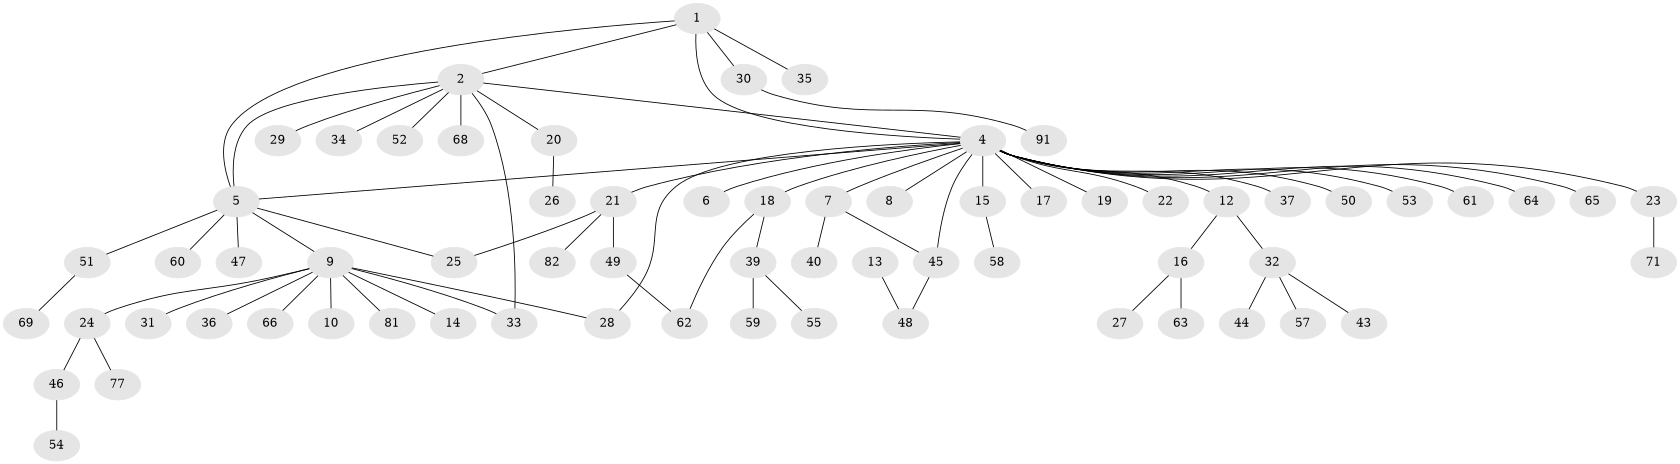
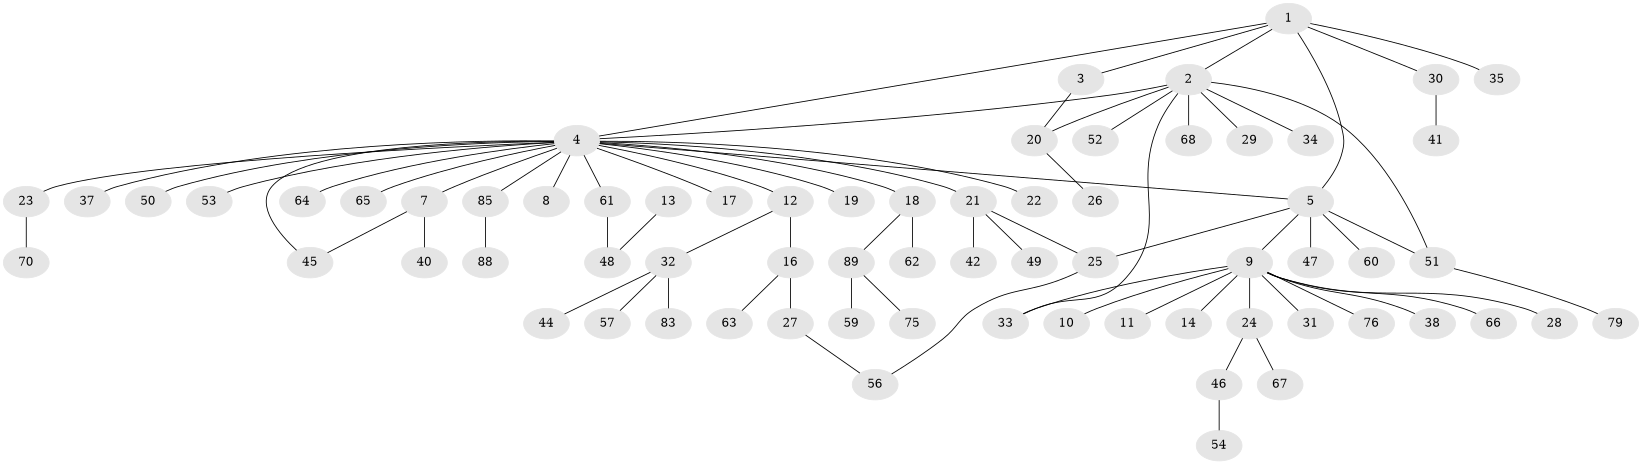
none -> (1081, 80)
(309, 100) -> (1352, 134)
(1044, 141) -> (1436, 141)
(676, 187) -> none
(707, 202) -> none
(983, 202) -> (485, 202)
(552, 263) -> (973, 263)
(753, 263) -> (851, 263)
(997, 263) -> (485, 263)
(1654, 263) -> (26, 263)
(649, 293) -> none
(921, 293) -> (607, 232)
(26, 324) -> (1616, 324)
(209, 324) -> (1372, 324)
(392, 324) -> (1128, 324)
(814, 324) -> (912, 324)
(1364, 324) -> (668, 324)
none -> (1433, 324)
(118, 385) -> (1280, 385)
none -> (875, 385)
